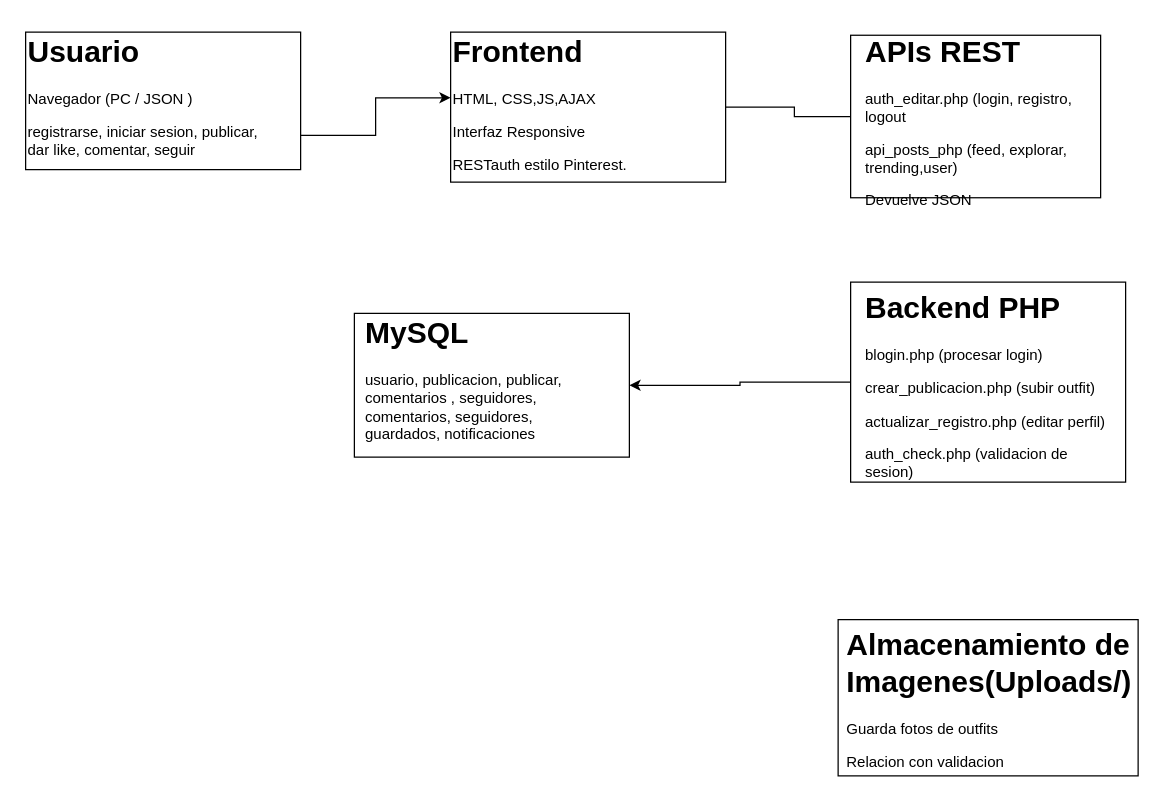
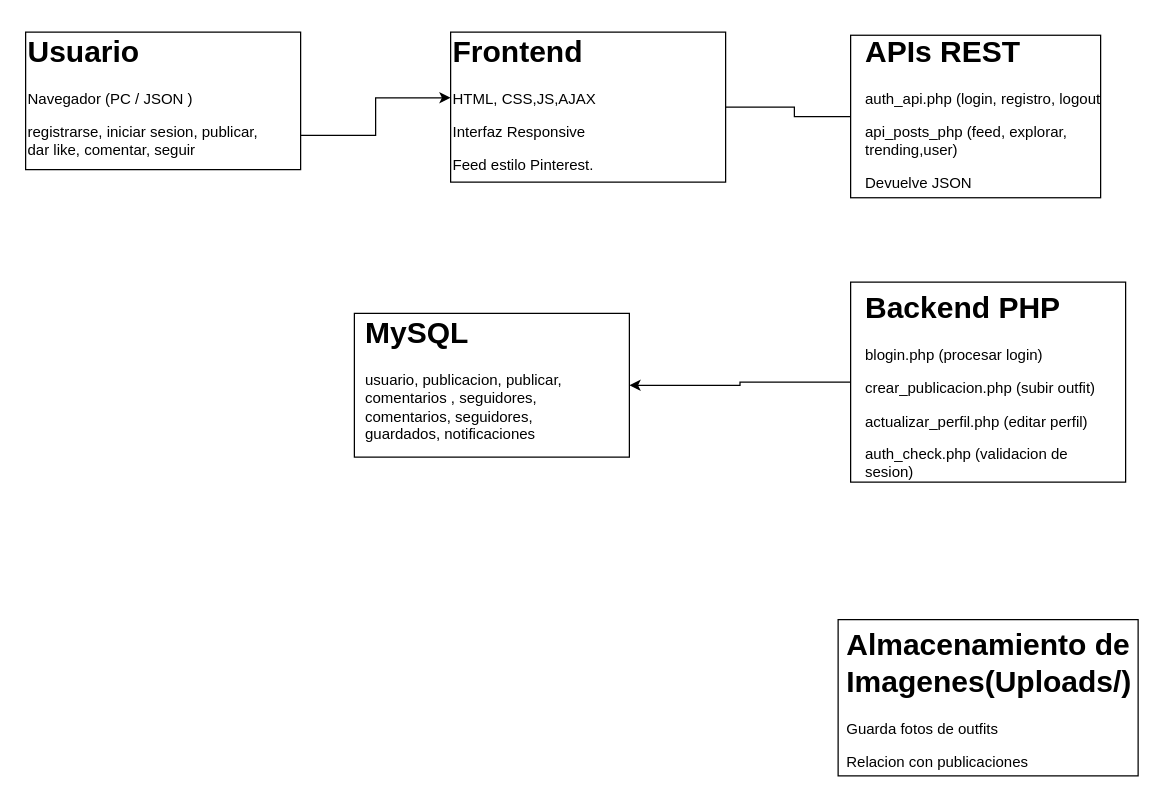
(551, 70) -> (534, 70)
(989, 88) -> (989, 88)
(989, 363) -> (989, 363)
(988, 655) -> (988, 655)
